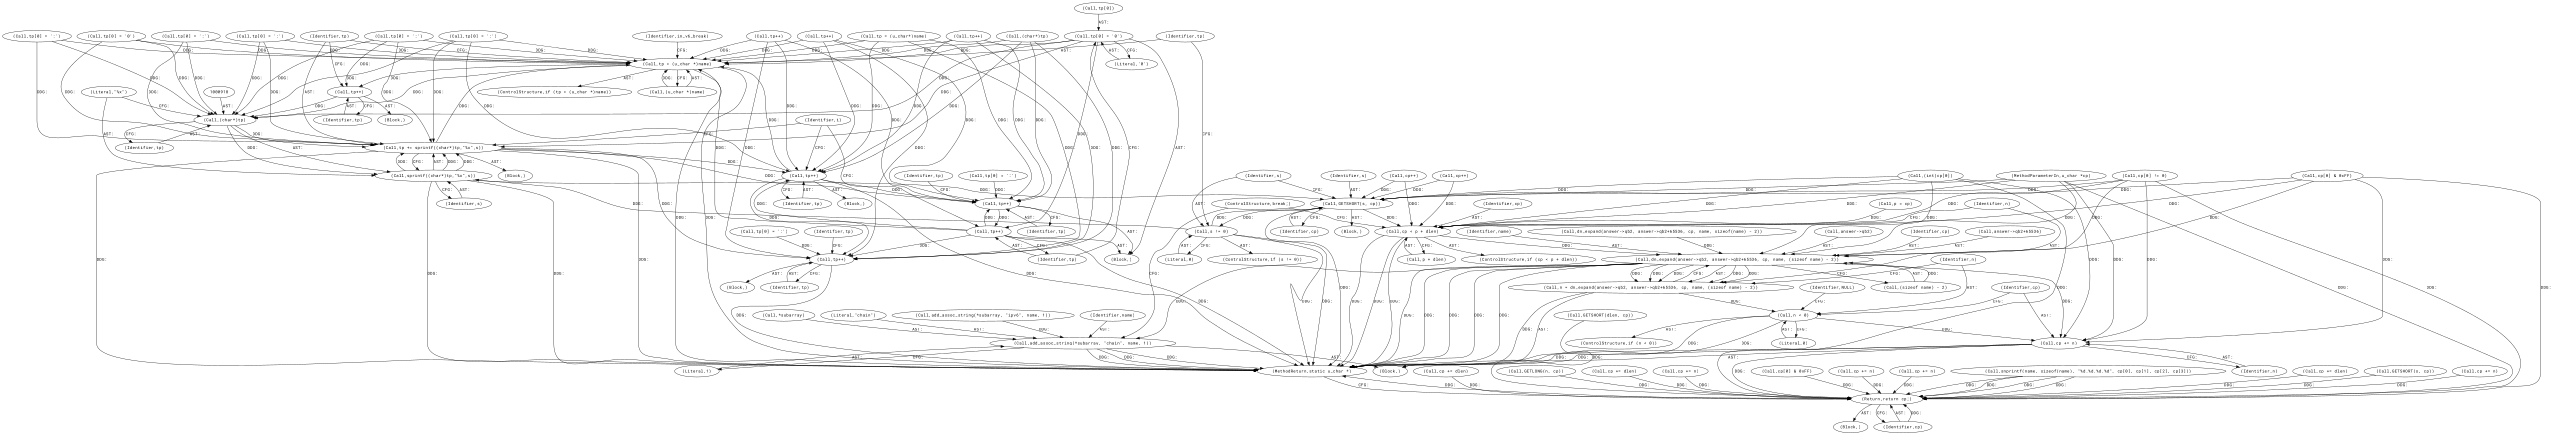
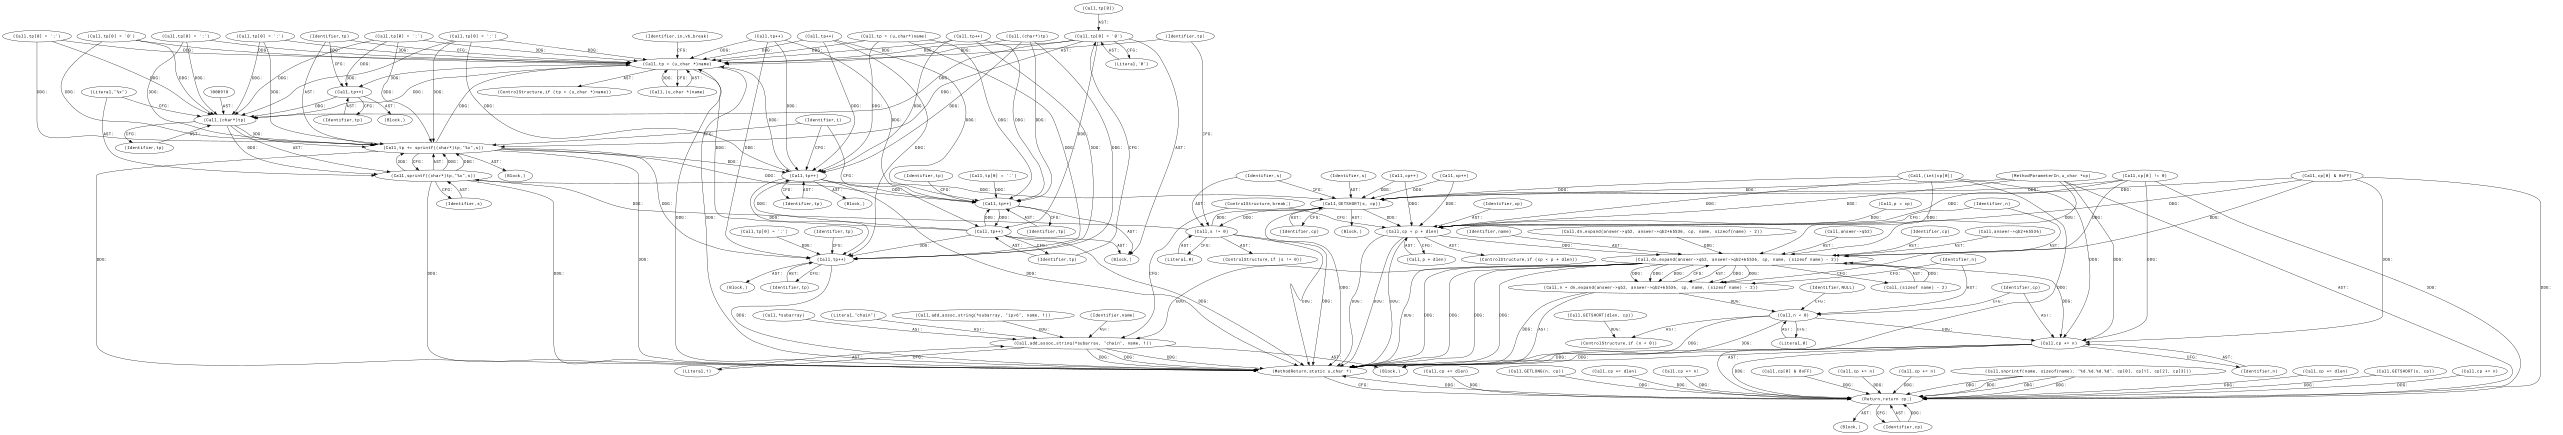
(2345, 287) -> (2345, 287)
(1576, 388) -> (1609, 328)
